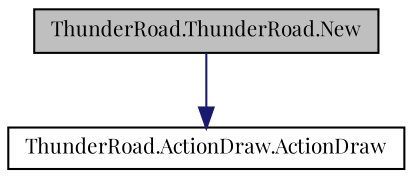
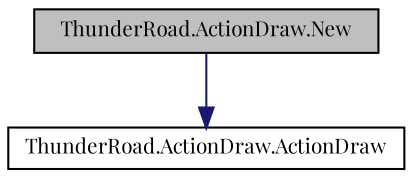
(206, 31) -> (206, 31)
